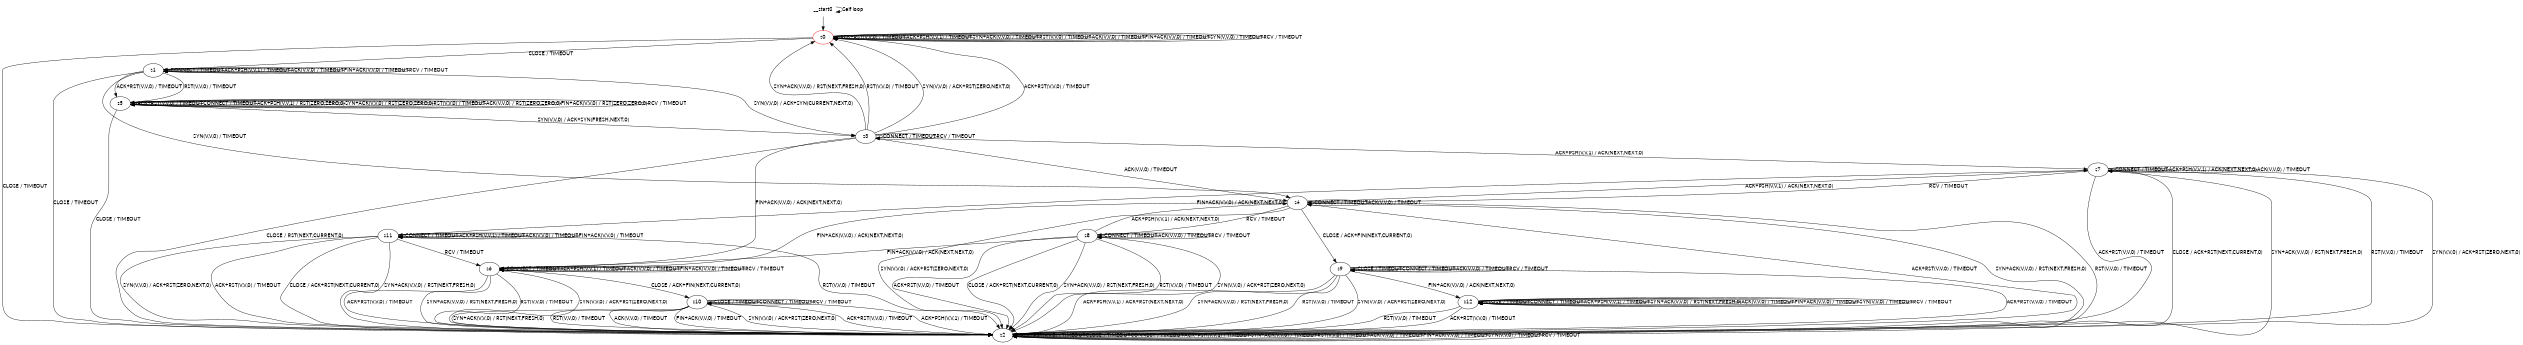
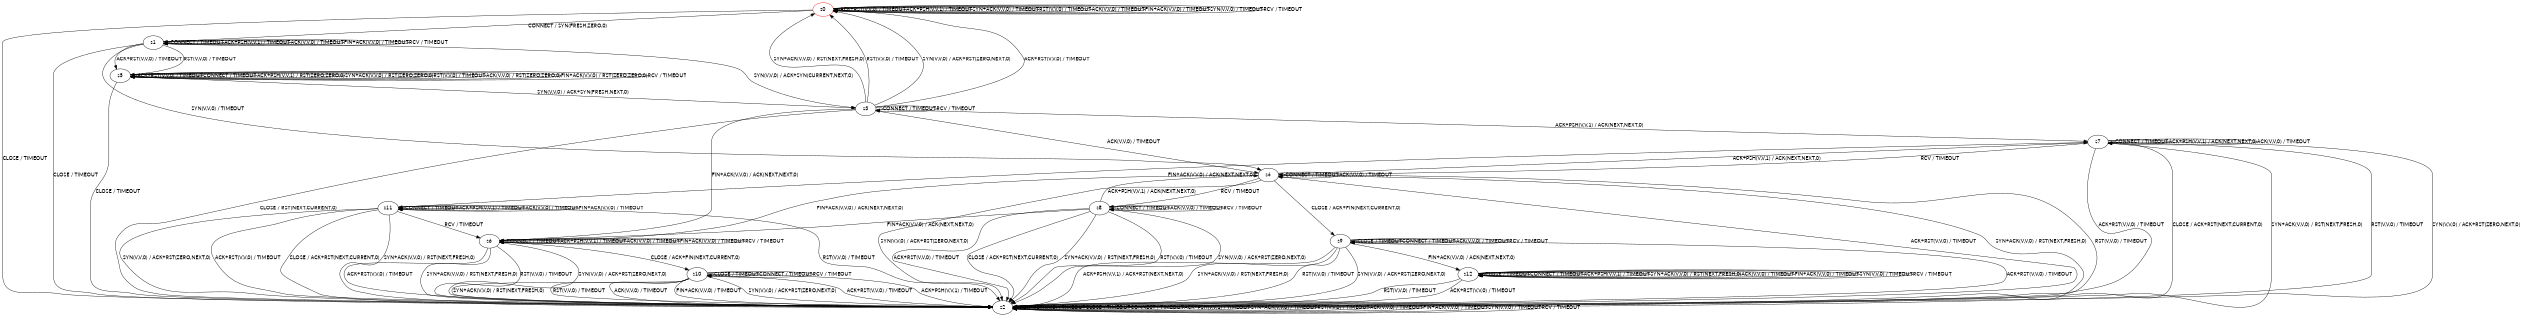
(823, 10) -> none
(551, 54) -> (568, 26)
